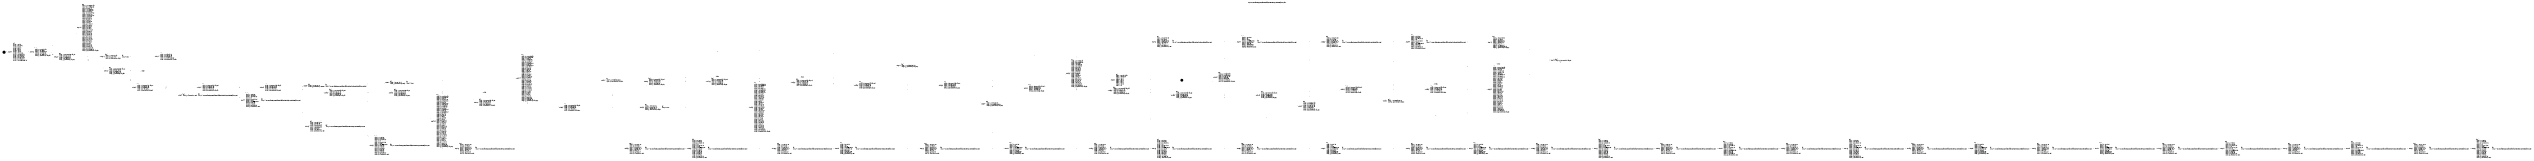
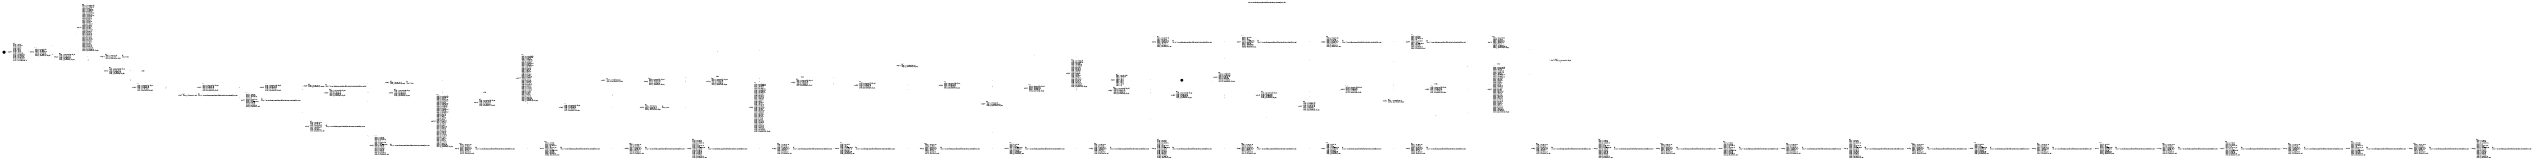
(166, 57) -> none
none -> (570, 149)
(1499, 149) -> none
